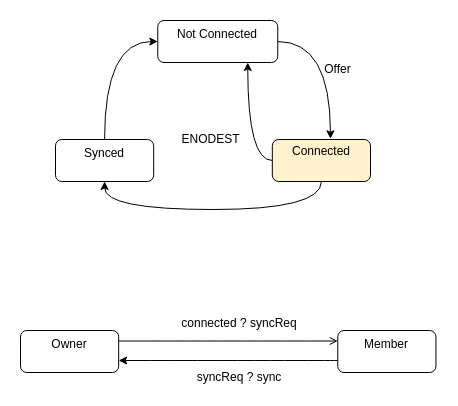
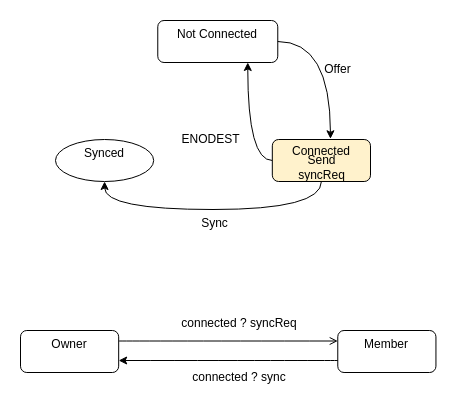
(111, 81) -> none
(105, 161) -> (105, 161)
none -> (321, 168)
none -> (215, 224)
(240, 378) -> (240, 378)
